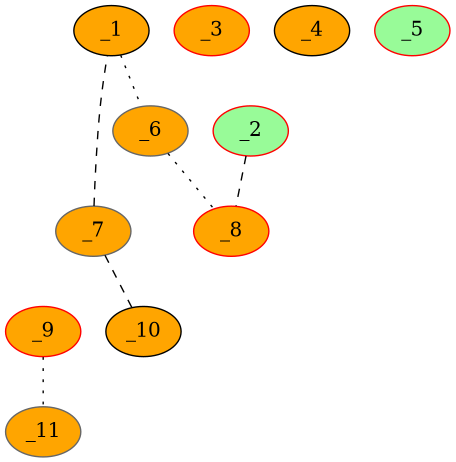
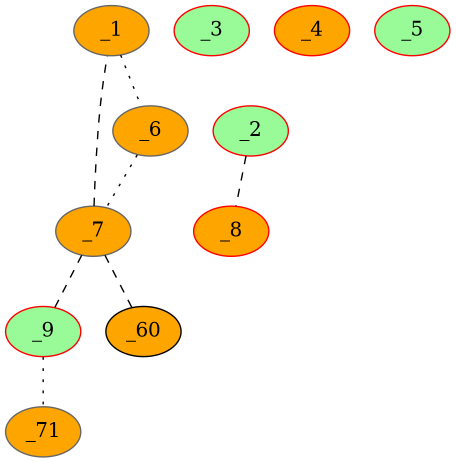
(111, 31) -> (111, 31)
(212, 31) -> (212, 31)
(312, 31) -> (312, 31)
(191, 181) -> (122, 181)
none -> (68, 281)
(43, 332) -> (43, 332)
(143, 332) -> (143, 332)
(43, 432) -> (43, 432)
